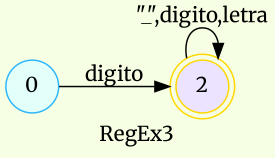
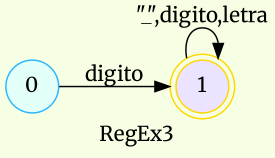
(202, 87) -> (202, 87)
